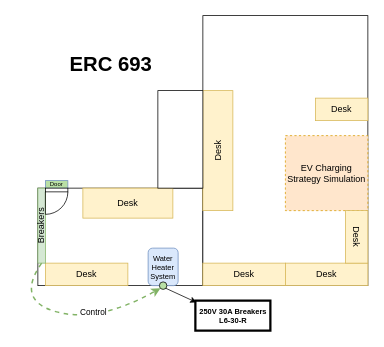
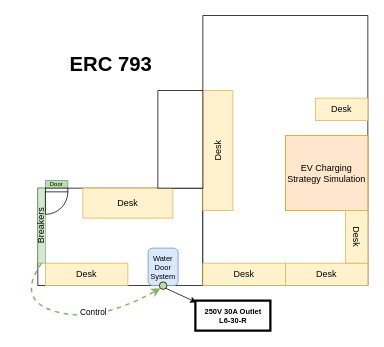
(111, 64) -> (111, 64)
(327, 173) -> (327, 173)
(163, 267) -> (163, 267)
(233, 315) -> (233, 315)
